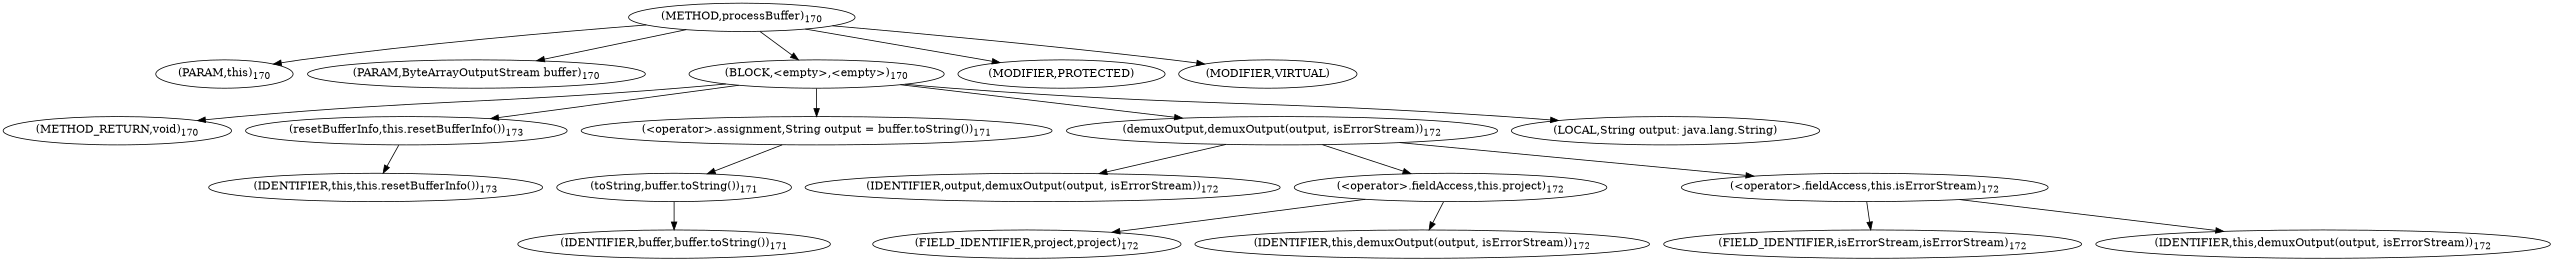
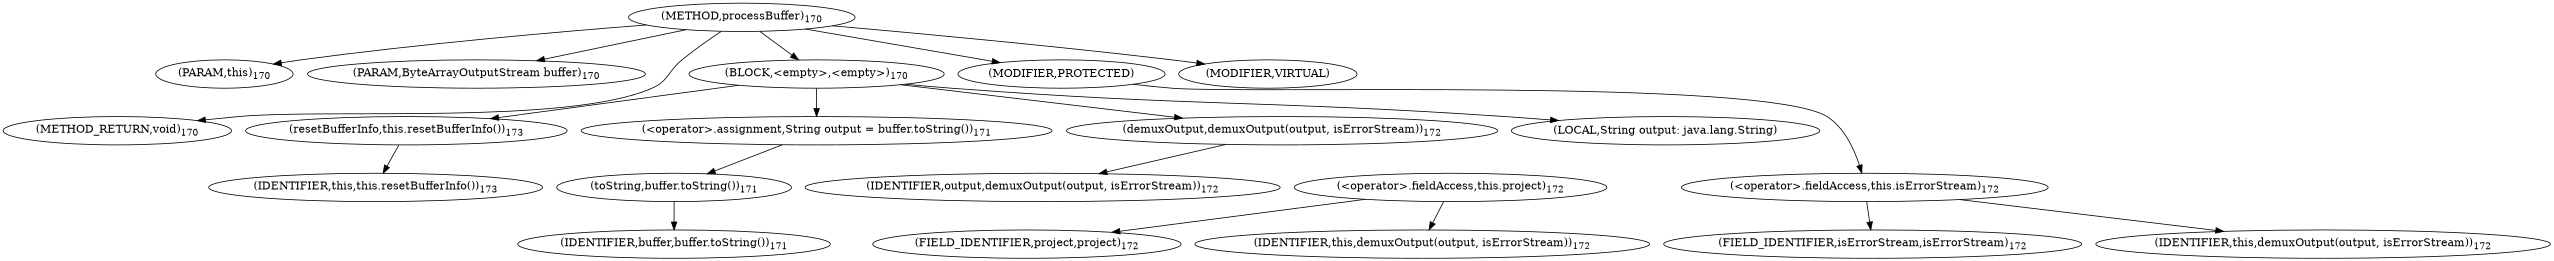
(466, 102) -> (475, 112)
(1363, 158) -> none
(1573, 159) -> (1511, 90)
